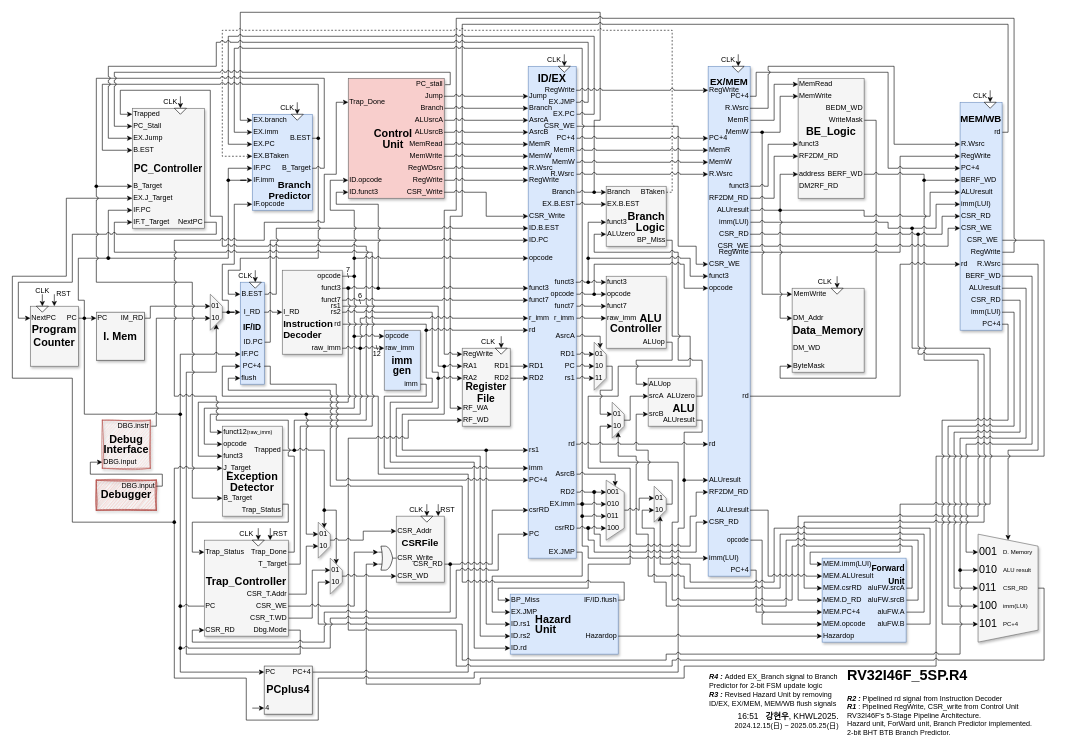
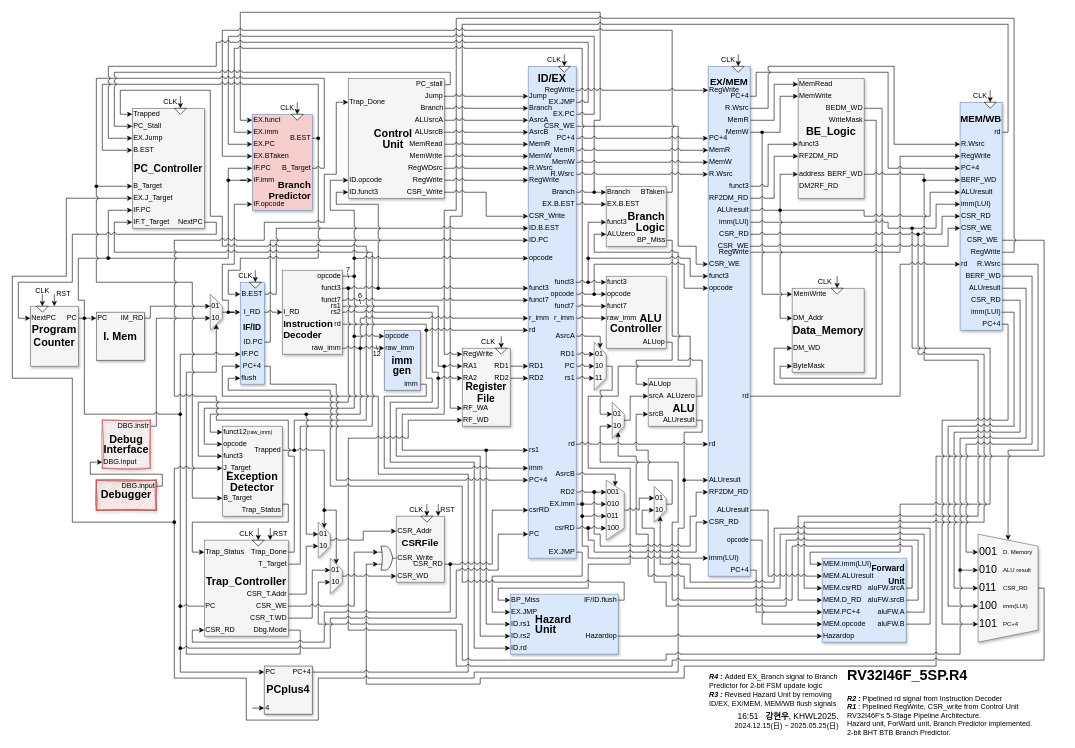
(348, 30) -> (348, 30)
(265, 120) -> (265, 120)
(396, 138) -> (396, 138)
(282, 162) -> (282, 162)
none -> (882, 212)
